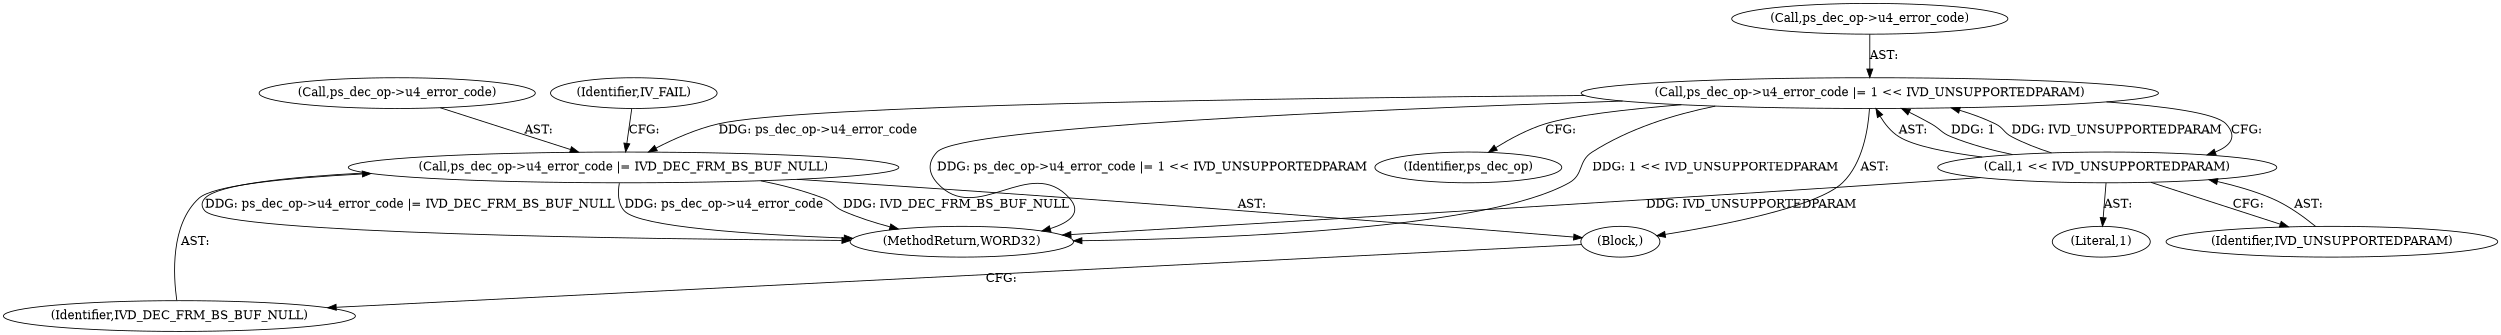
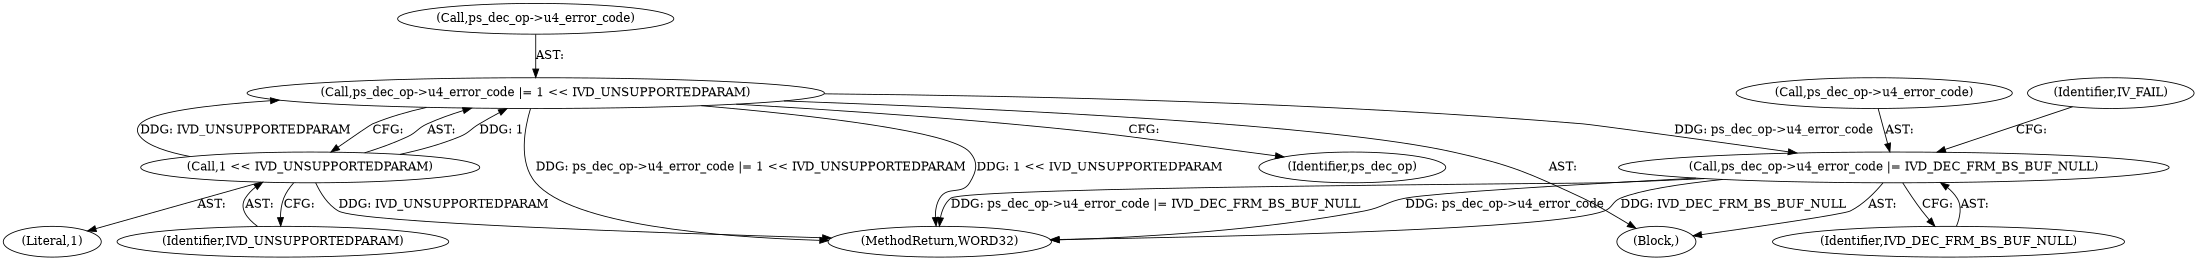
(959, 276) -> (1915, 202)
